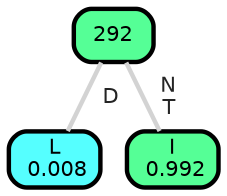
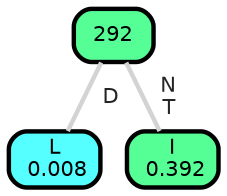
(173, 159) -> (173, 159)
